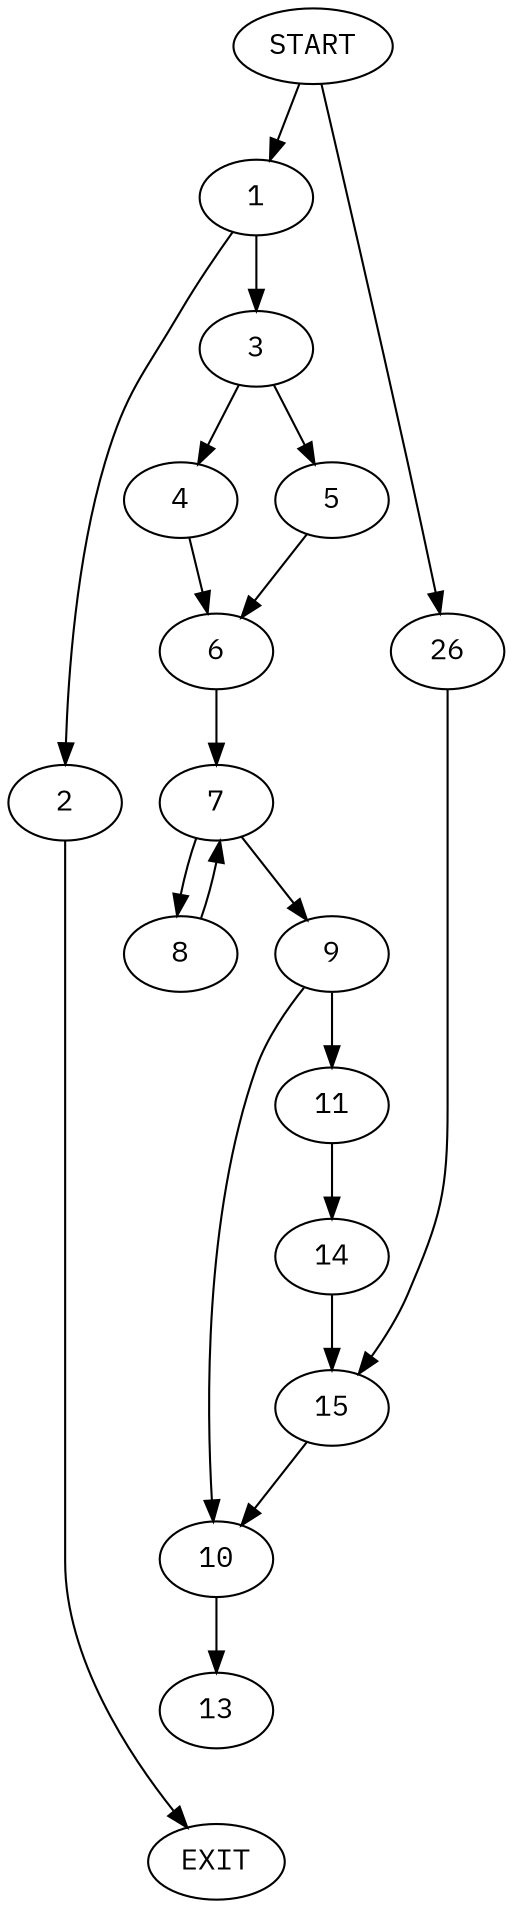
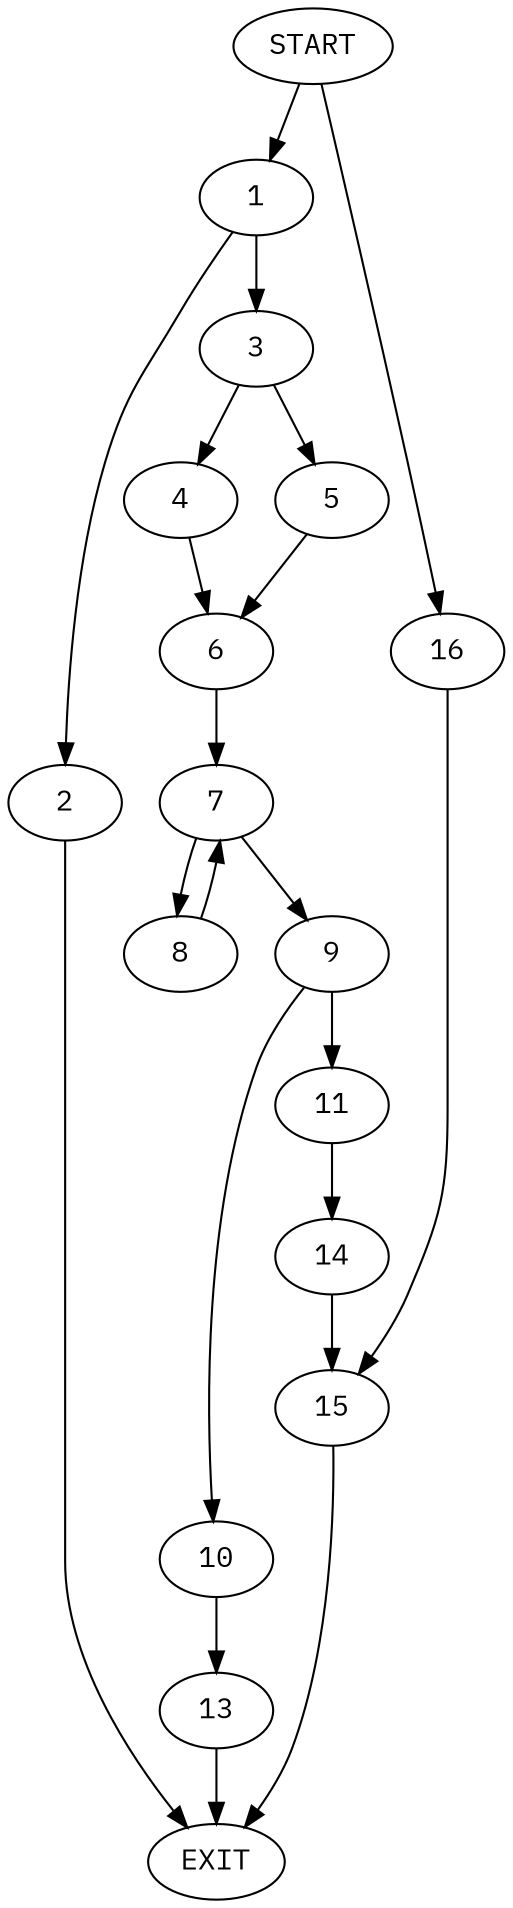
(448, 651) -> (448, 651)
(281, 1475) -> (321, 1634)
none -> (216, 1776)
